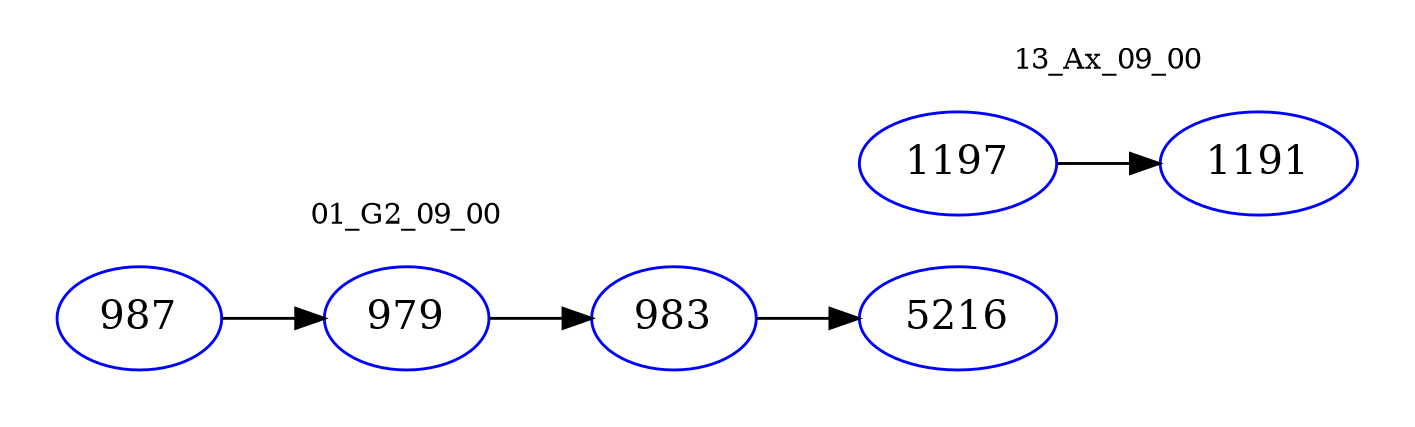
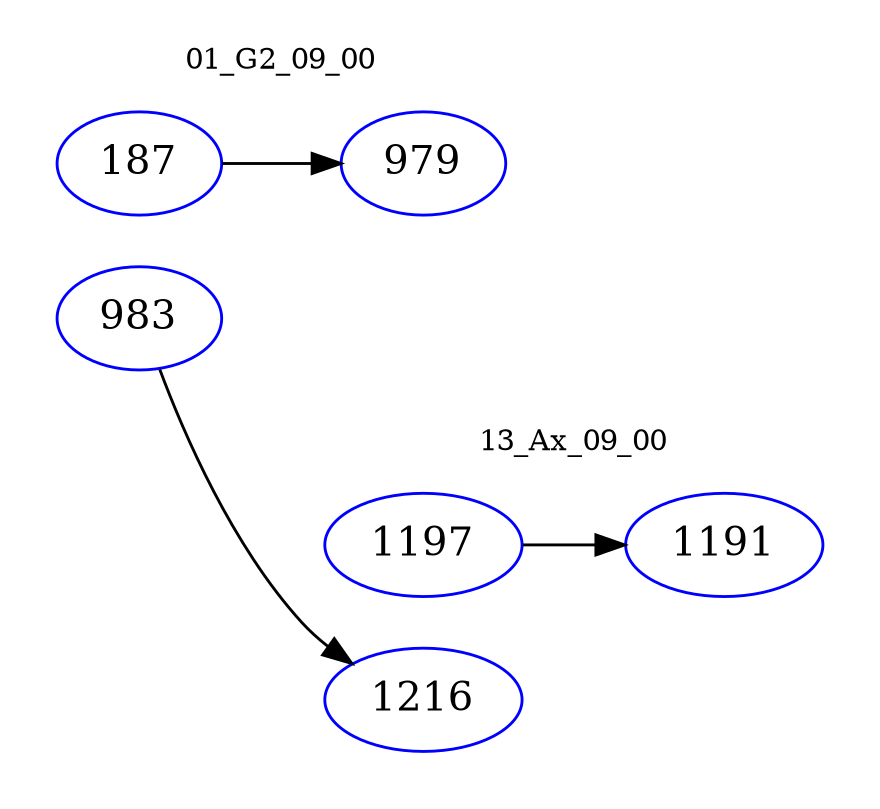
(139, 318) -> (139, 163)
(526, 318) -> none
(958, 318) -> (423, 700)
